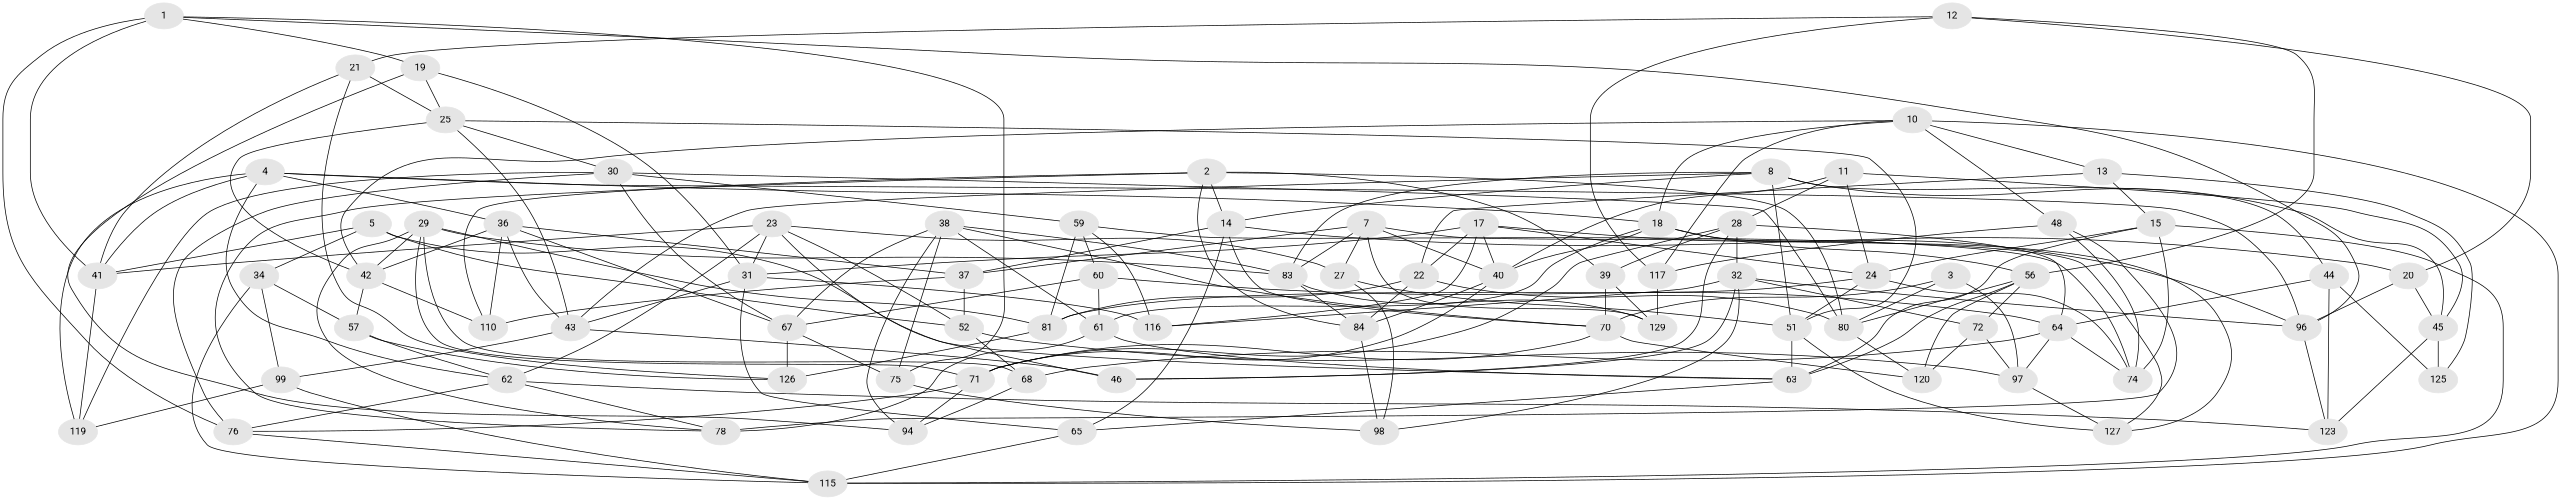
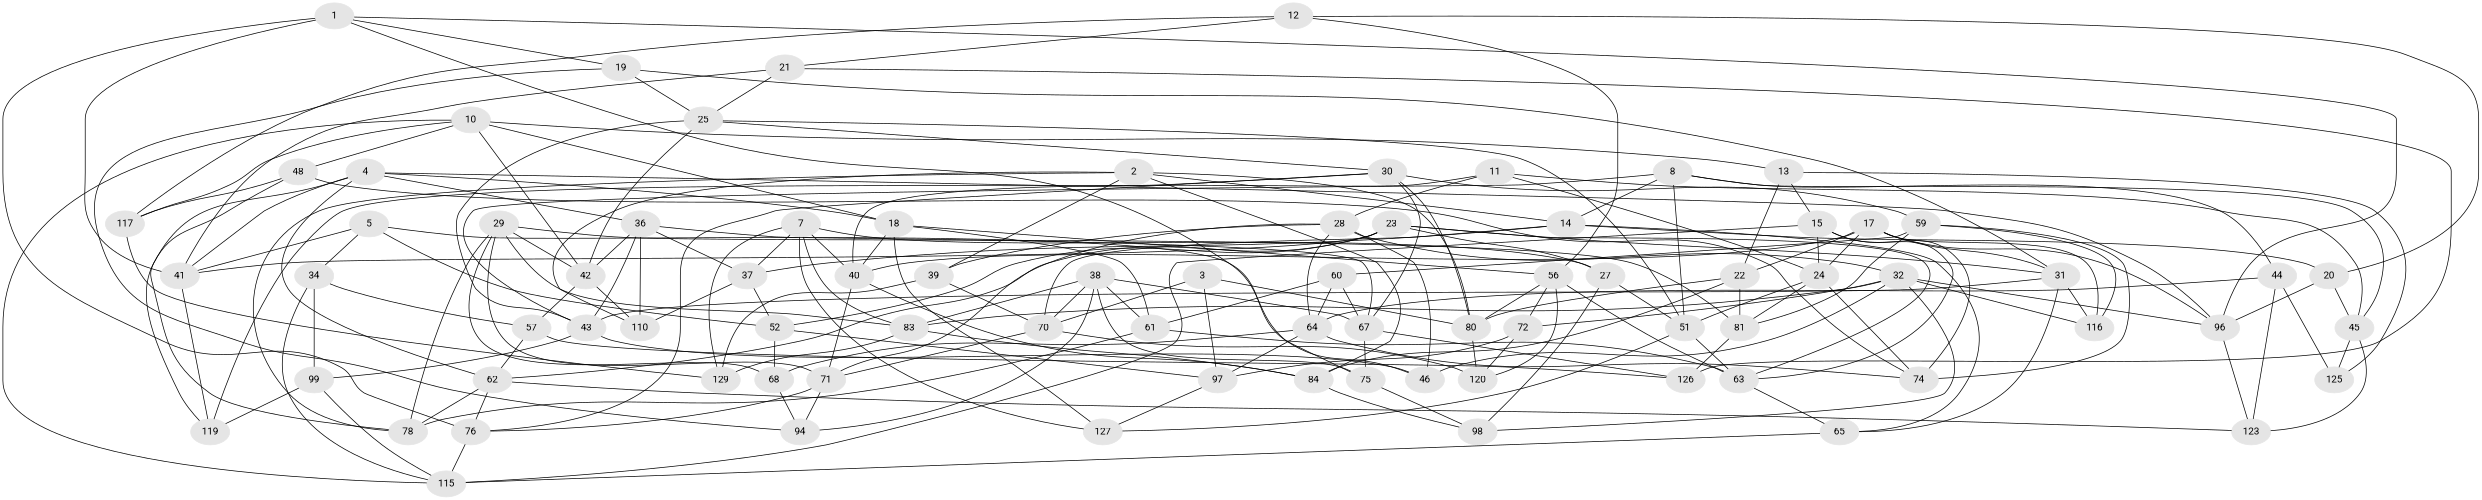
(1448, 186) -> (1405, 309)
